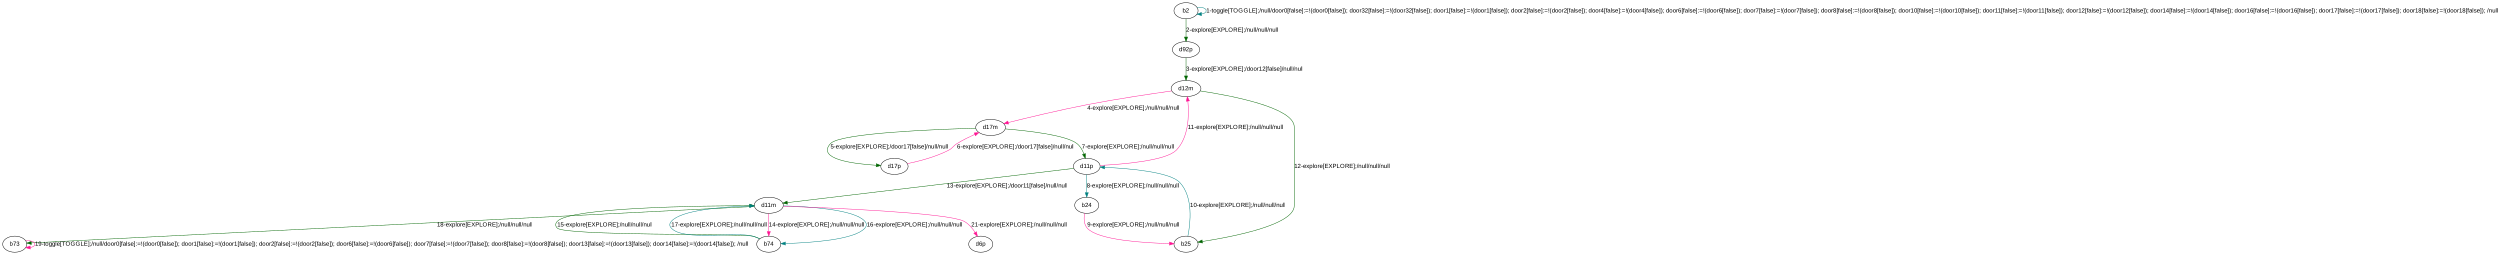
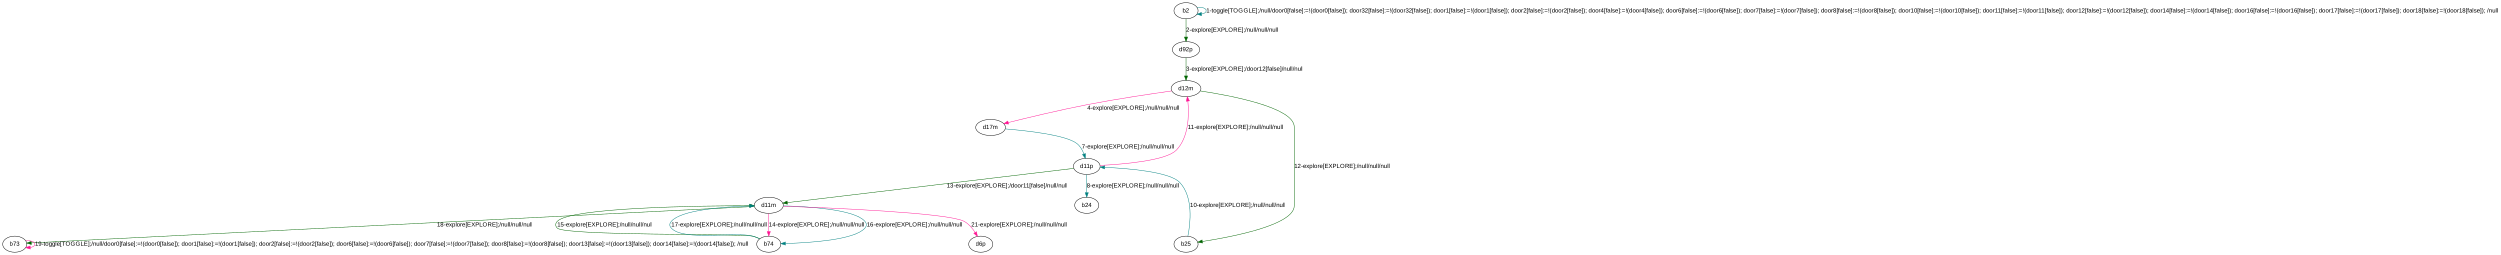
(1048, 134) -> (1048, 134)
(894, 166) -> none
(1119, 240) -> none
